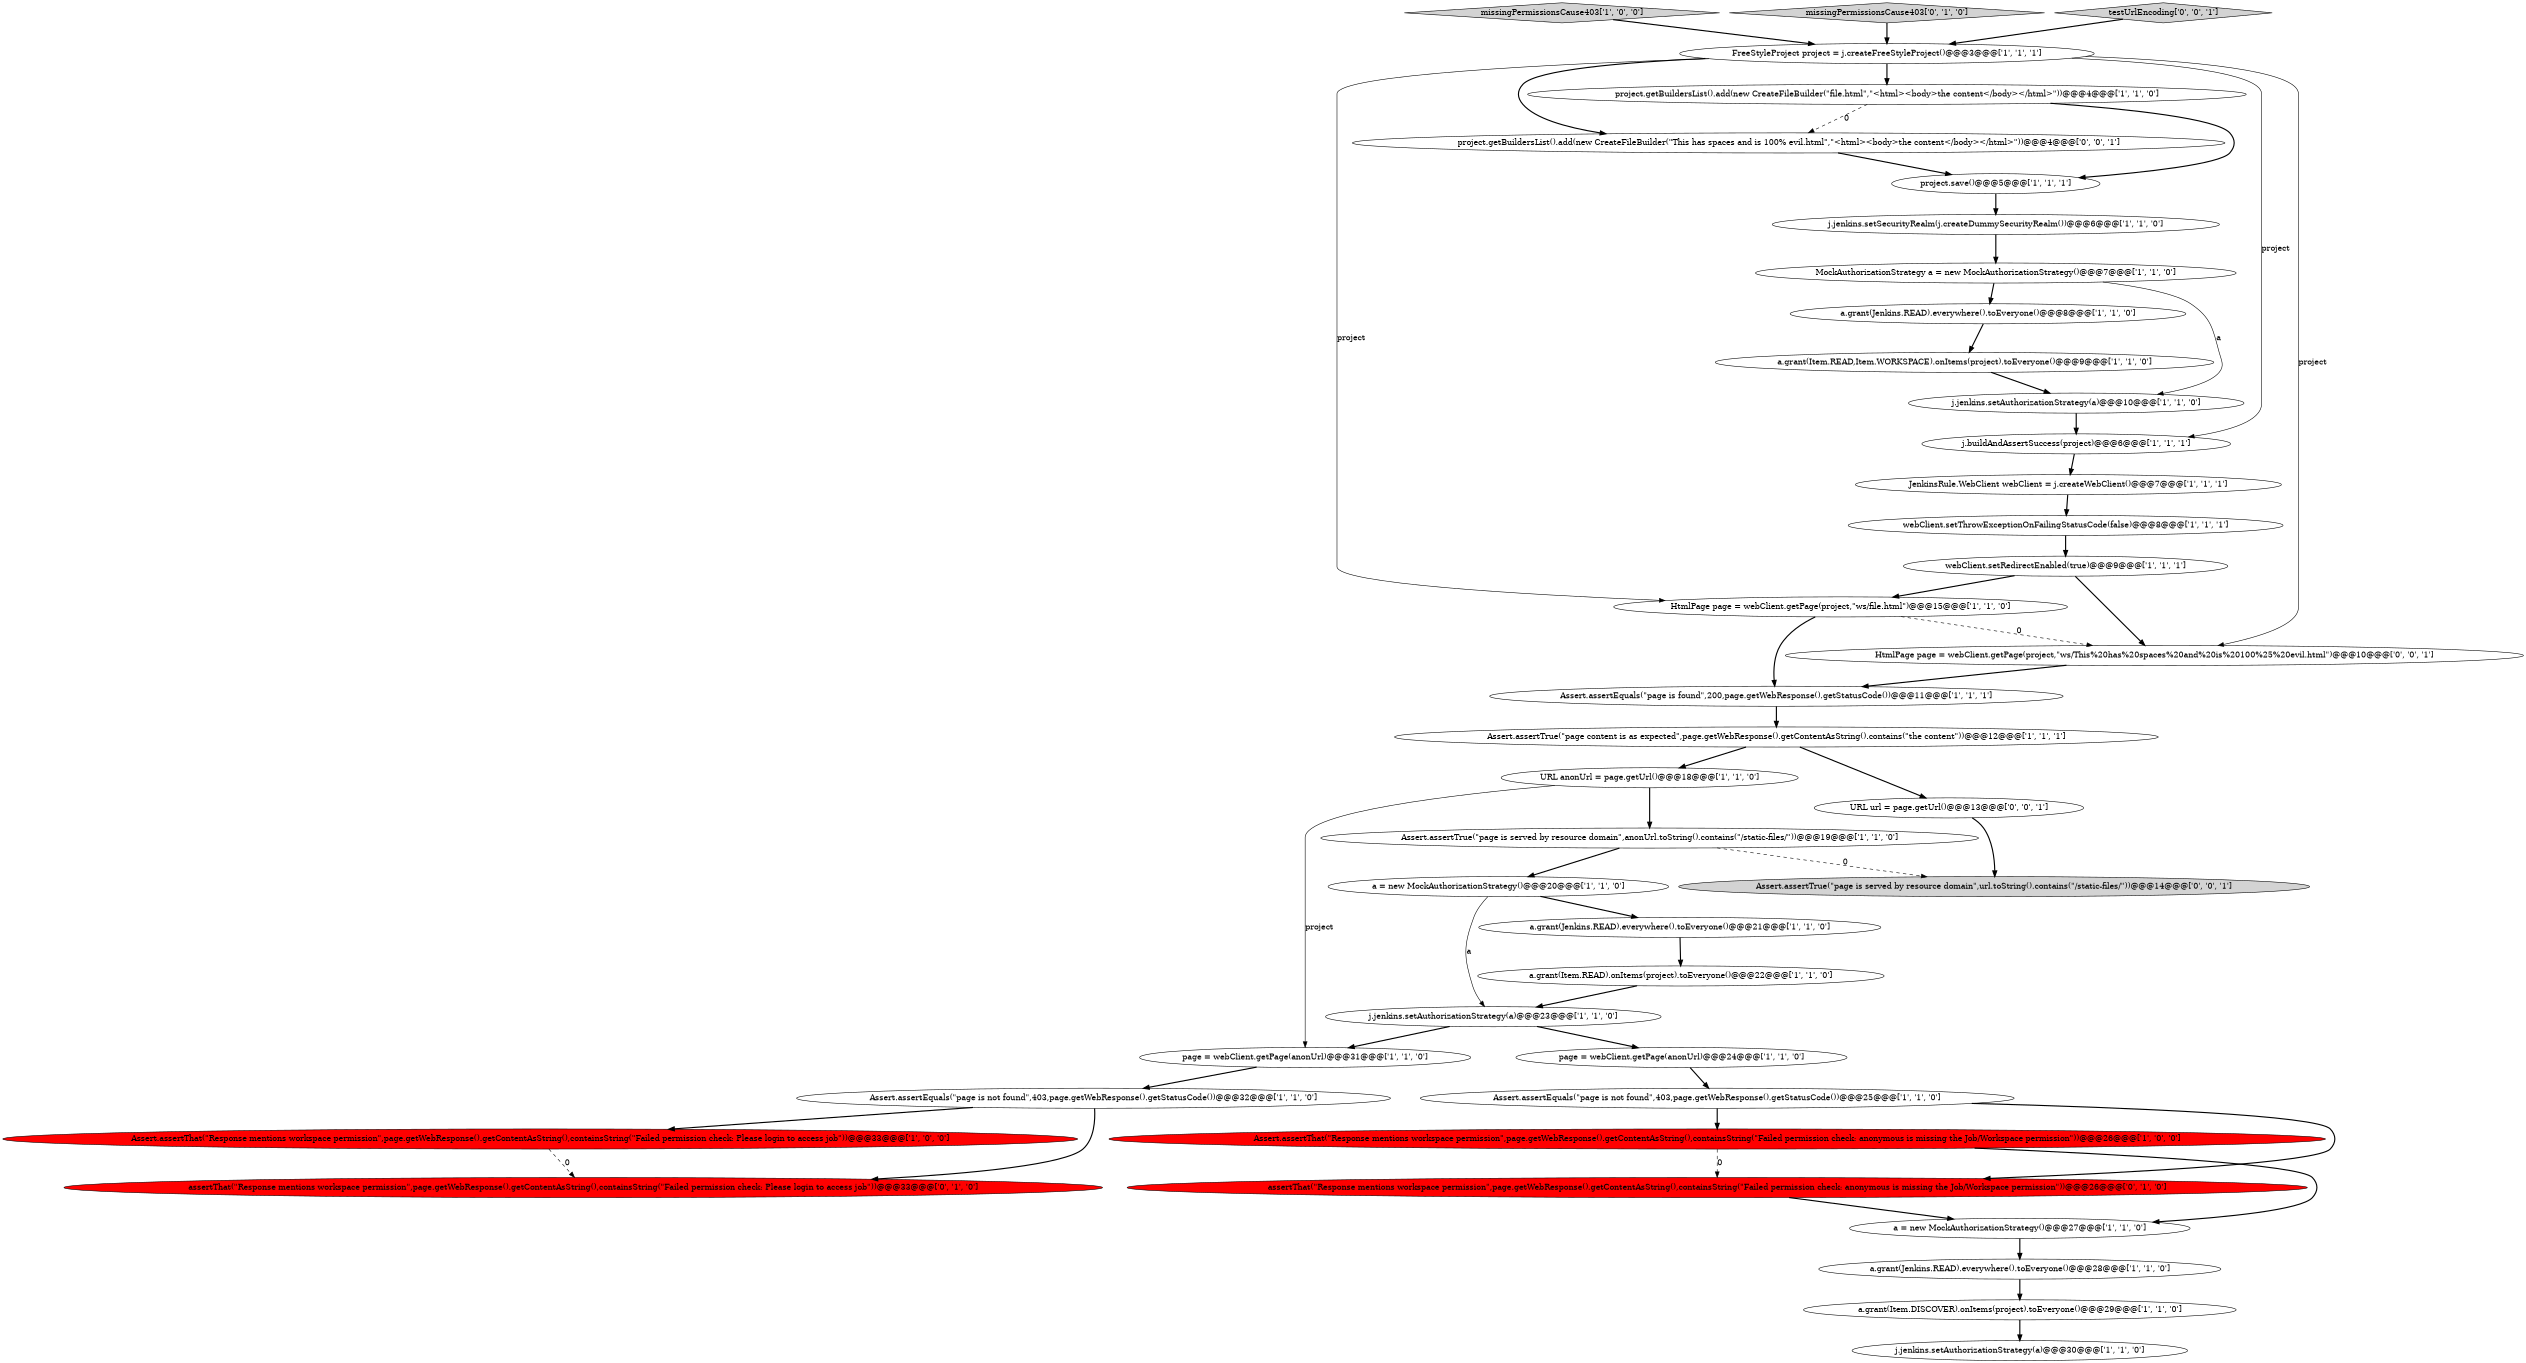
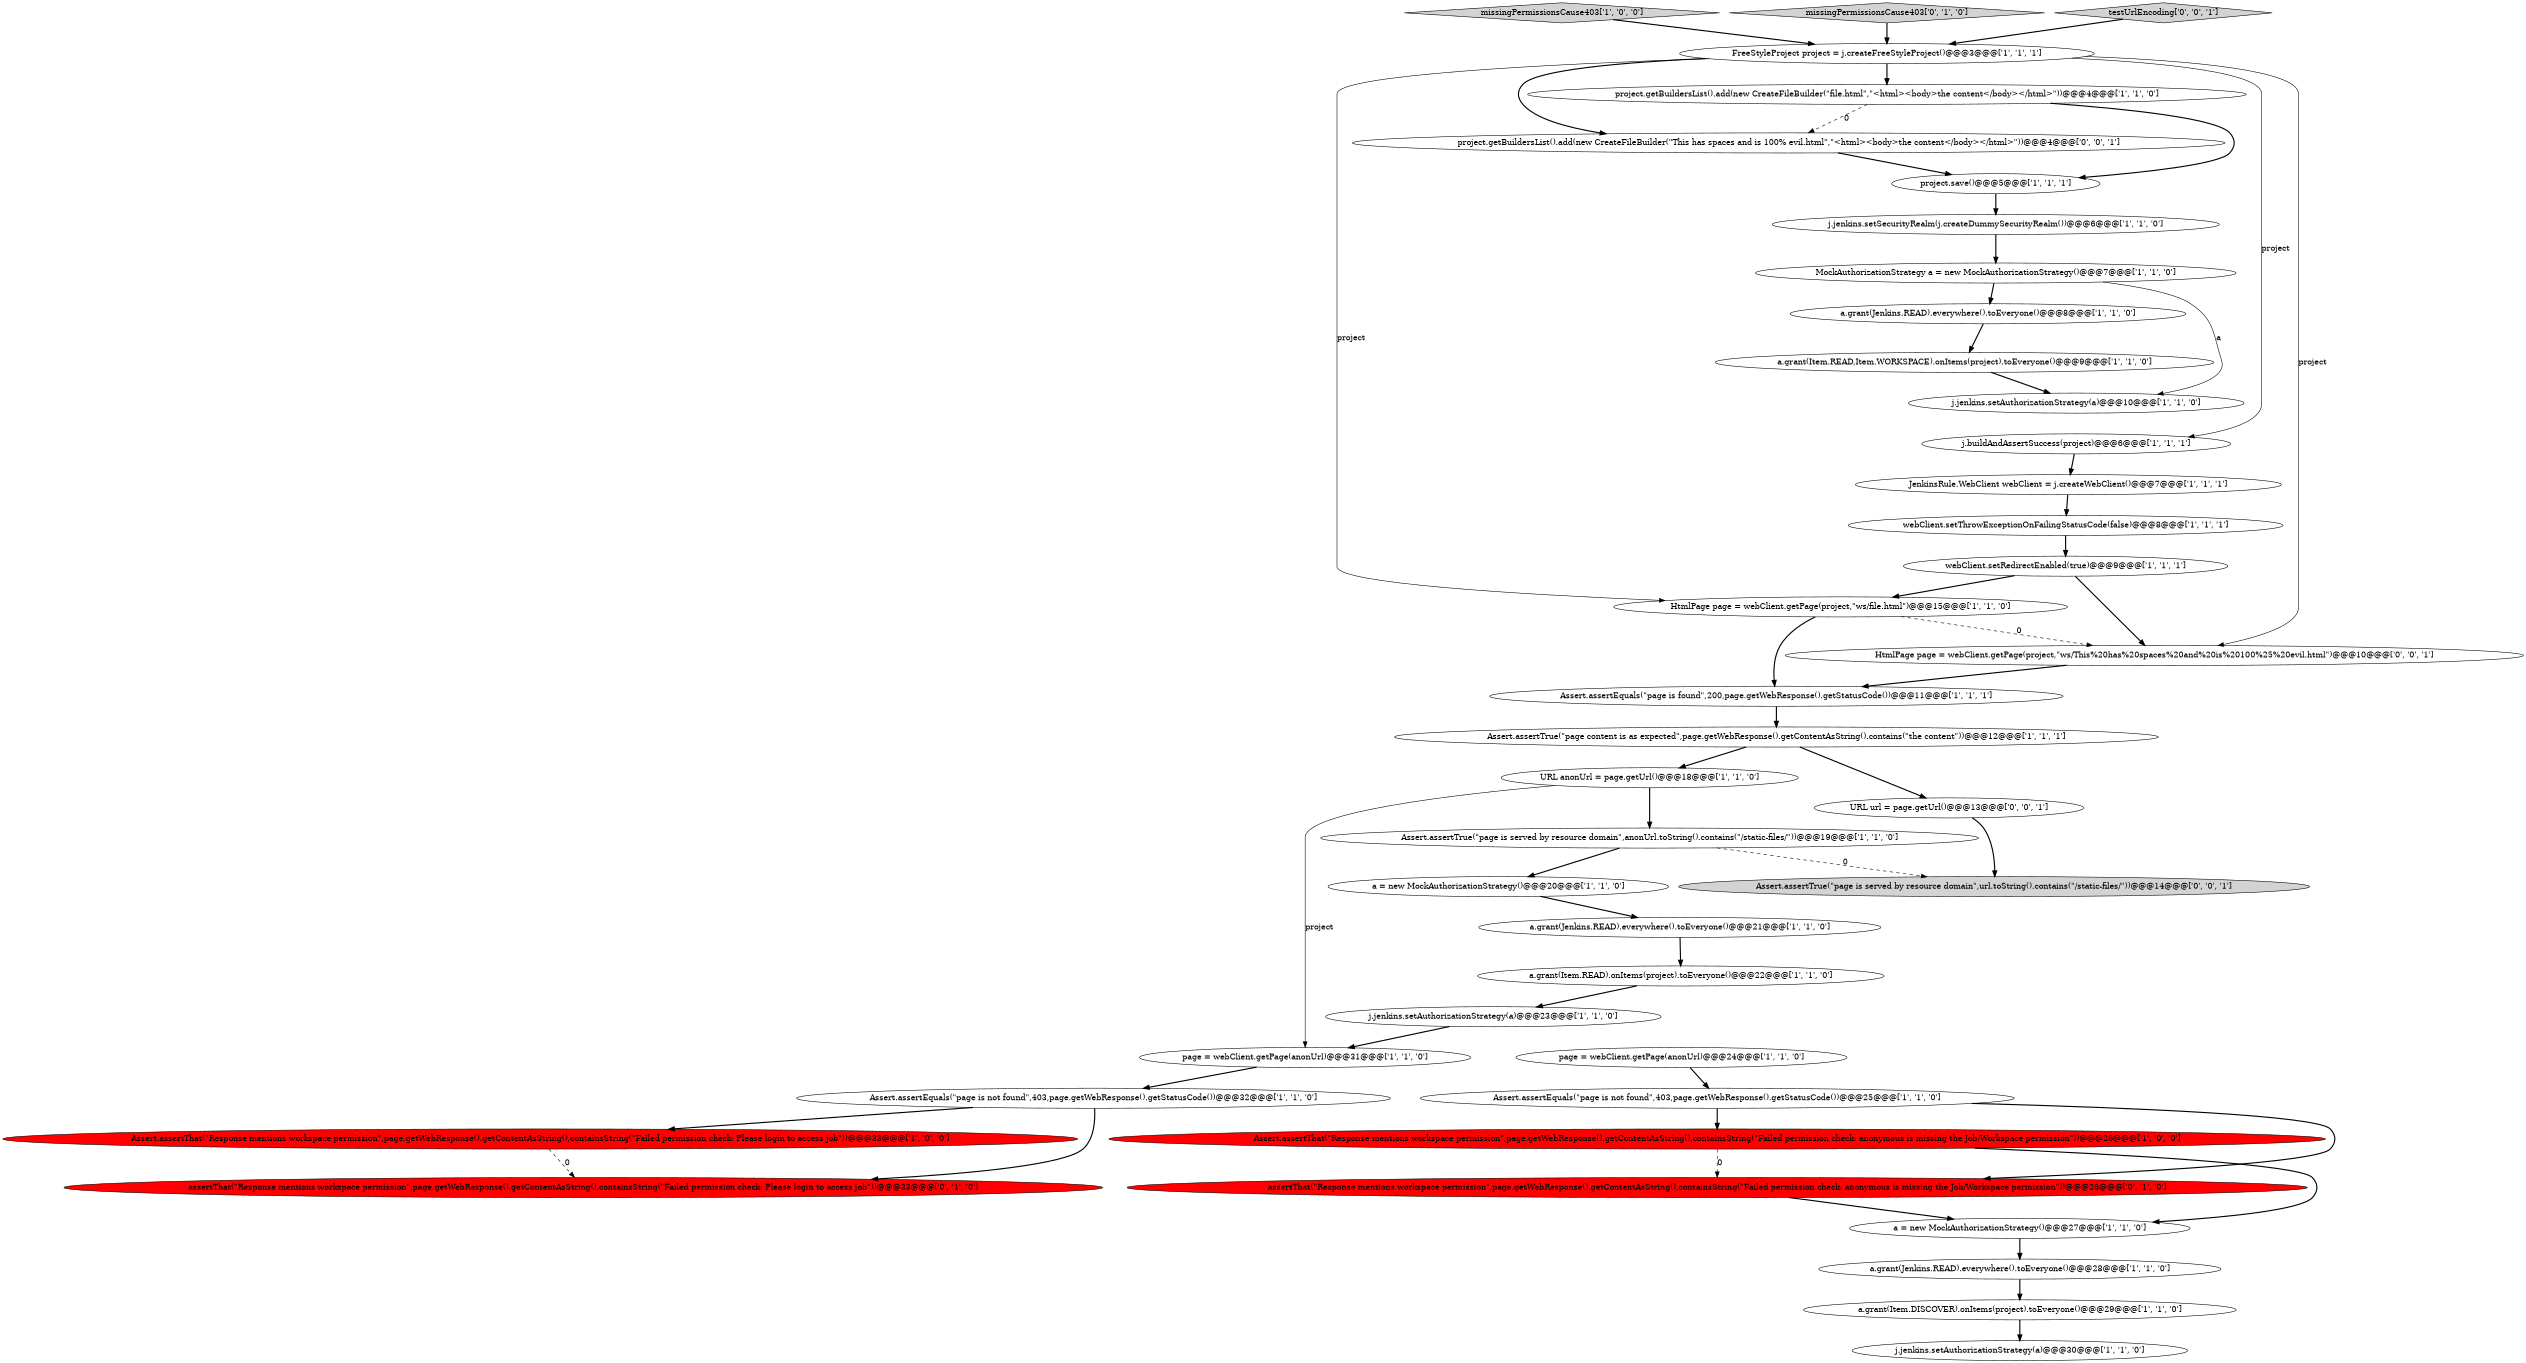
(2076, 421) -> none
(1466, 948) -> none
(1585, 1037) -> none
